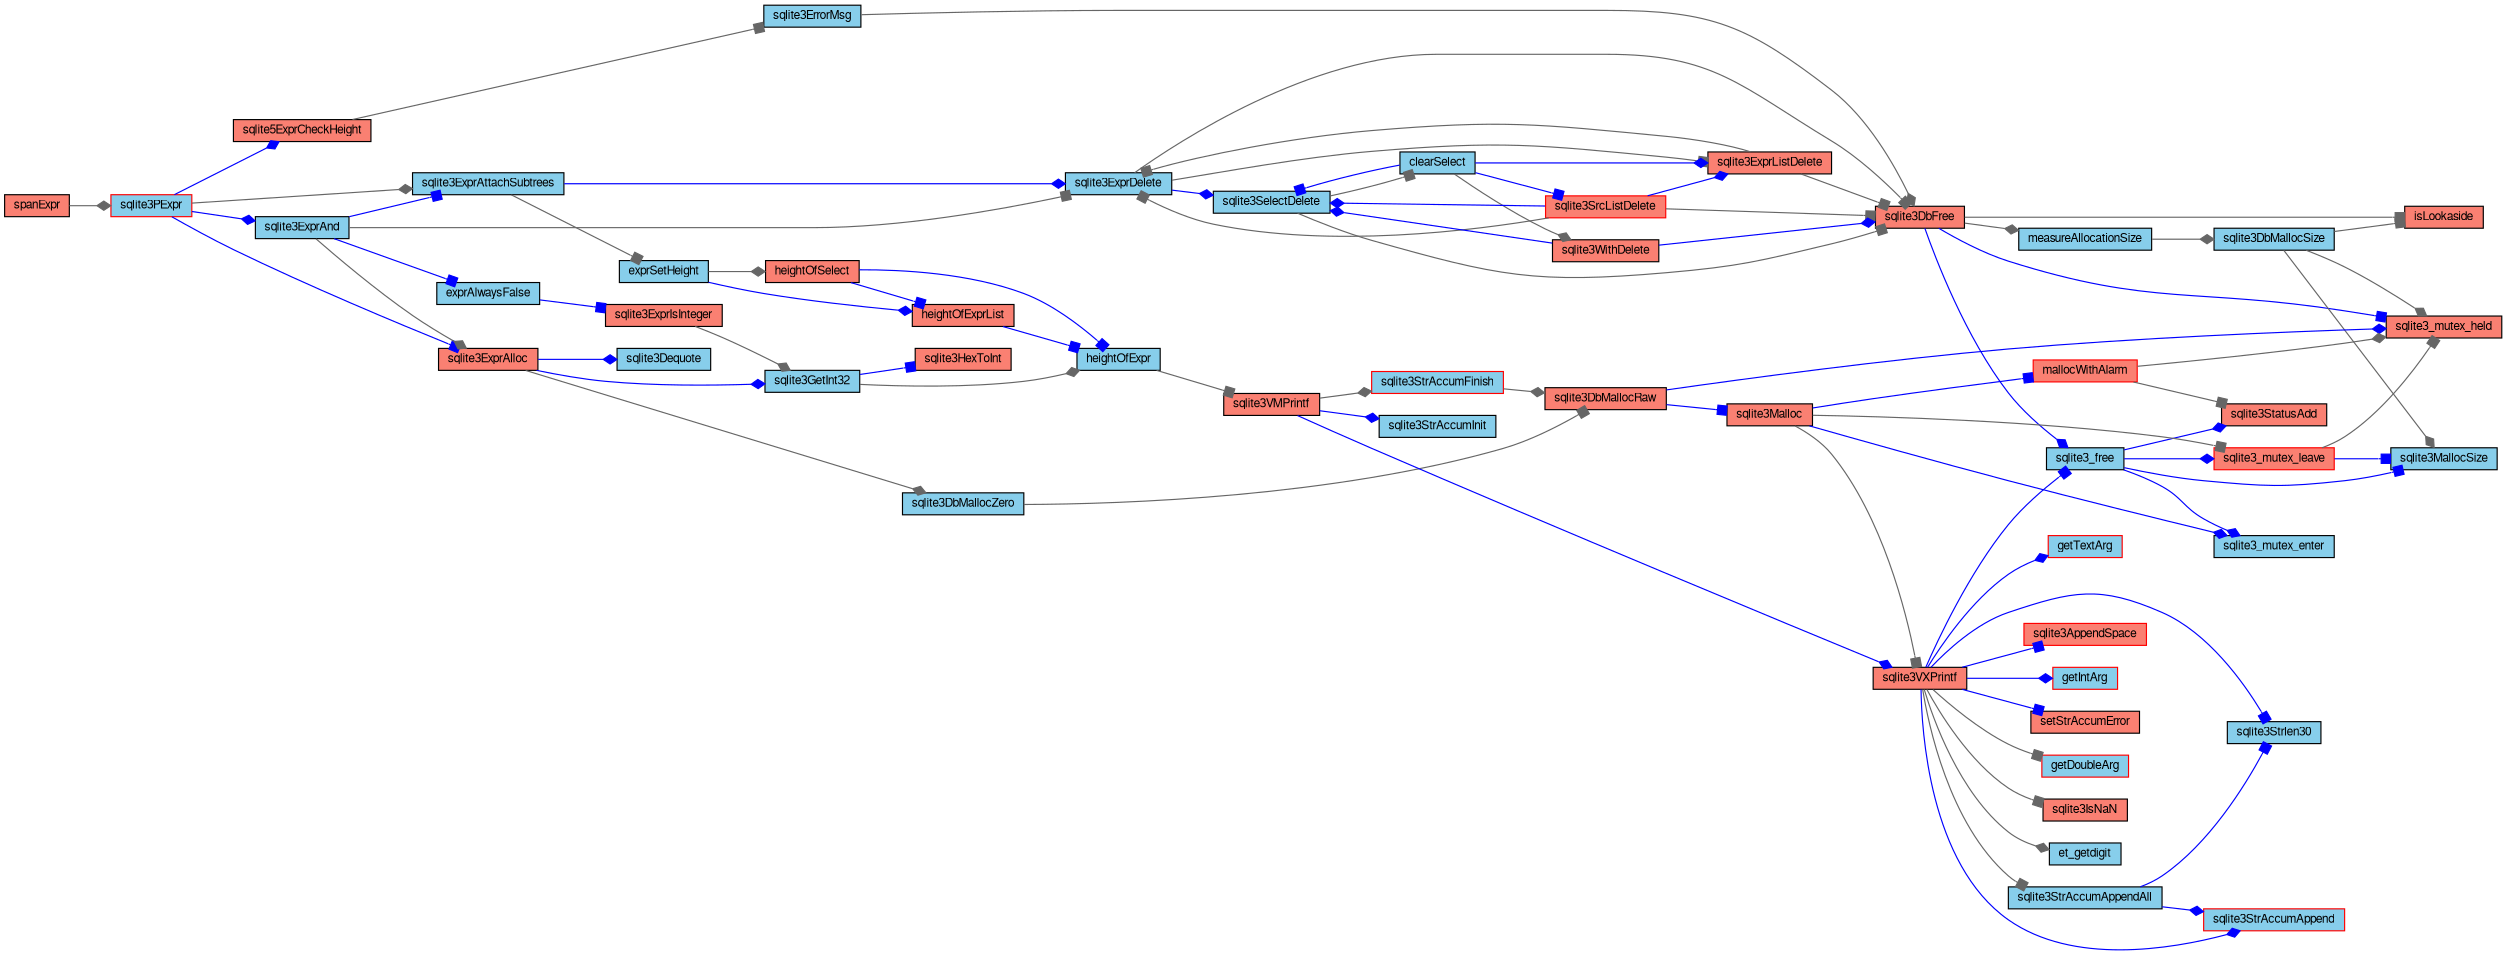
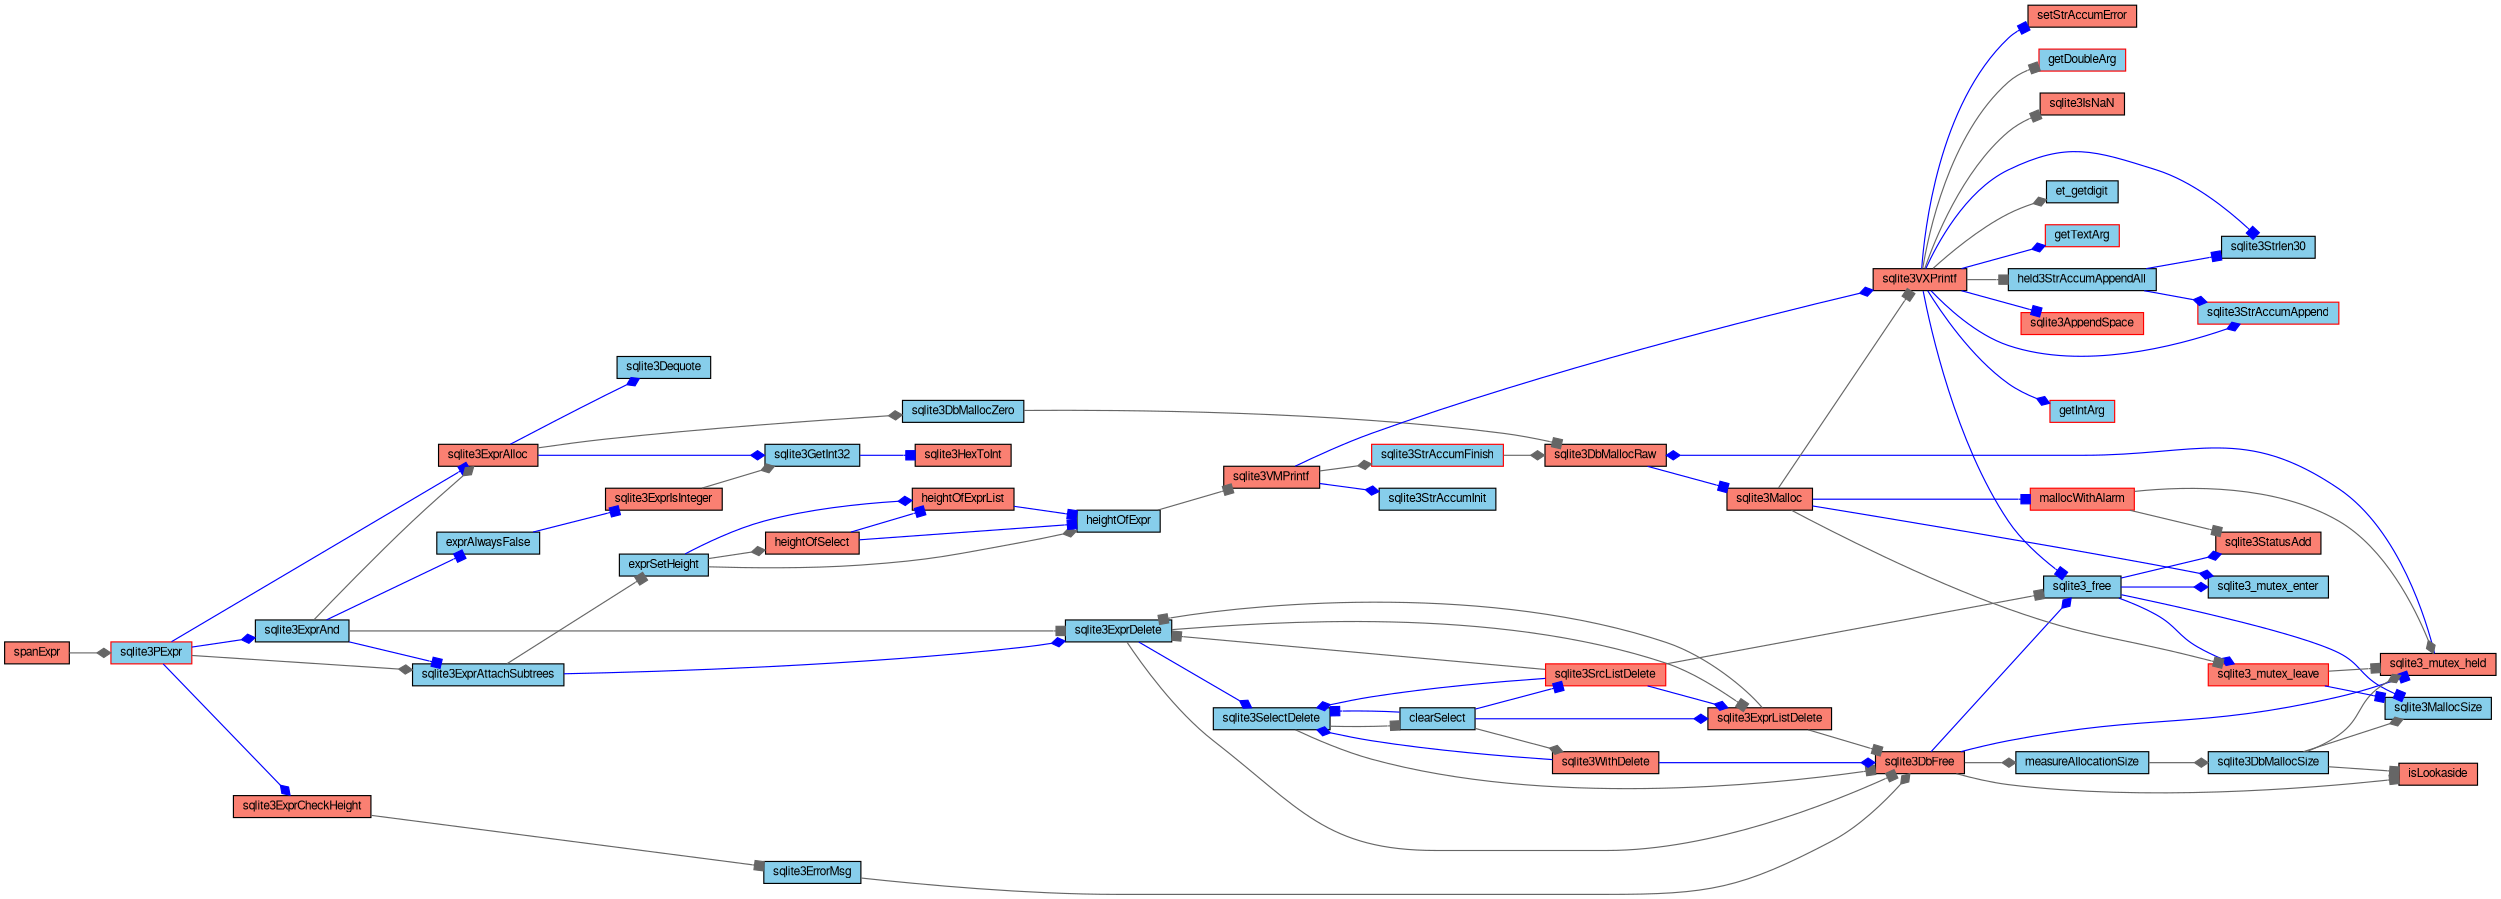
(302, 131) -> (302, 807)
(1765, 212) -> (1849, 630)
(2018, 348) -> (2111, 454)
(963, 386) -> (887, 563)
(2085, 898) -> (2082, 280)
